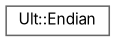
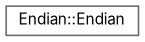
(58, 21) -> (72, 21)
